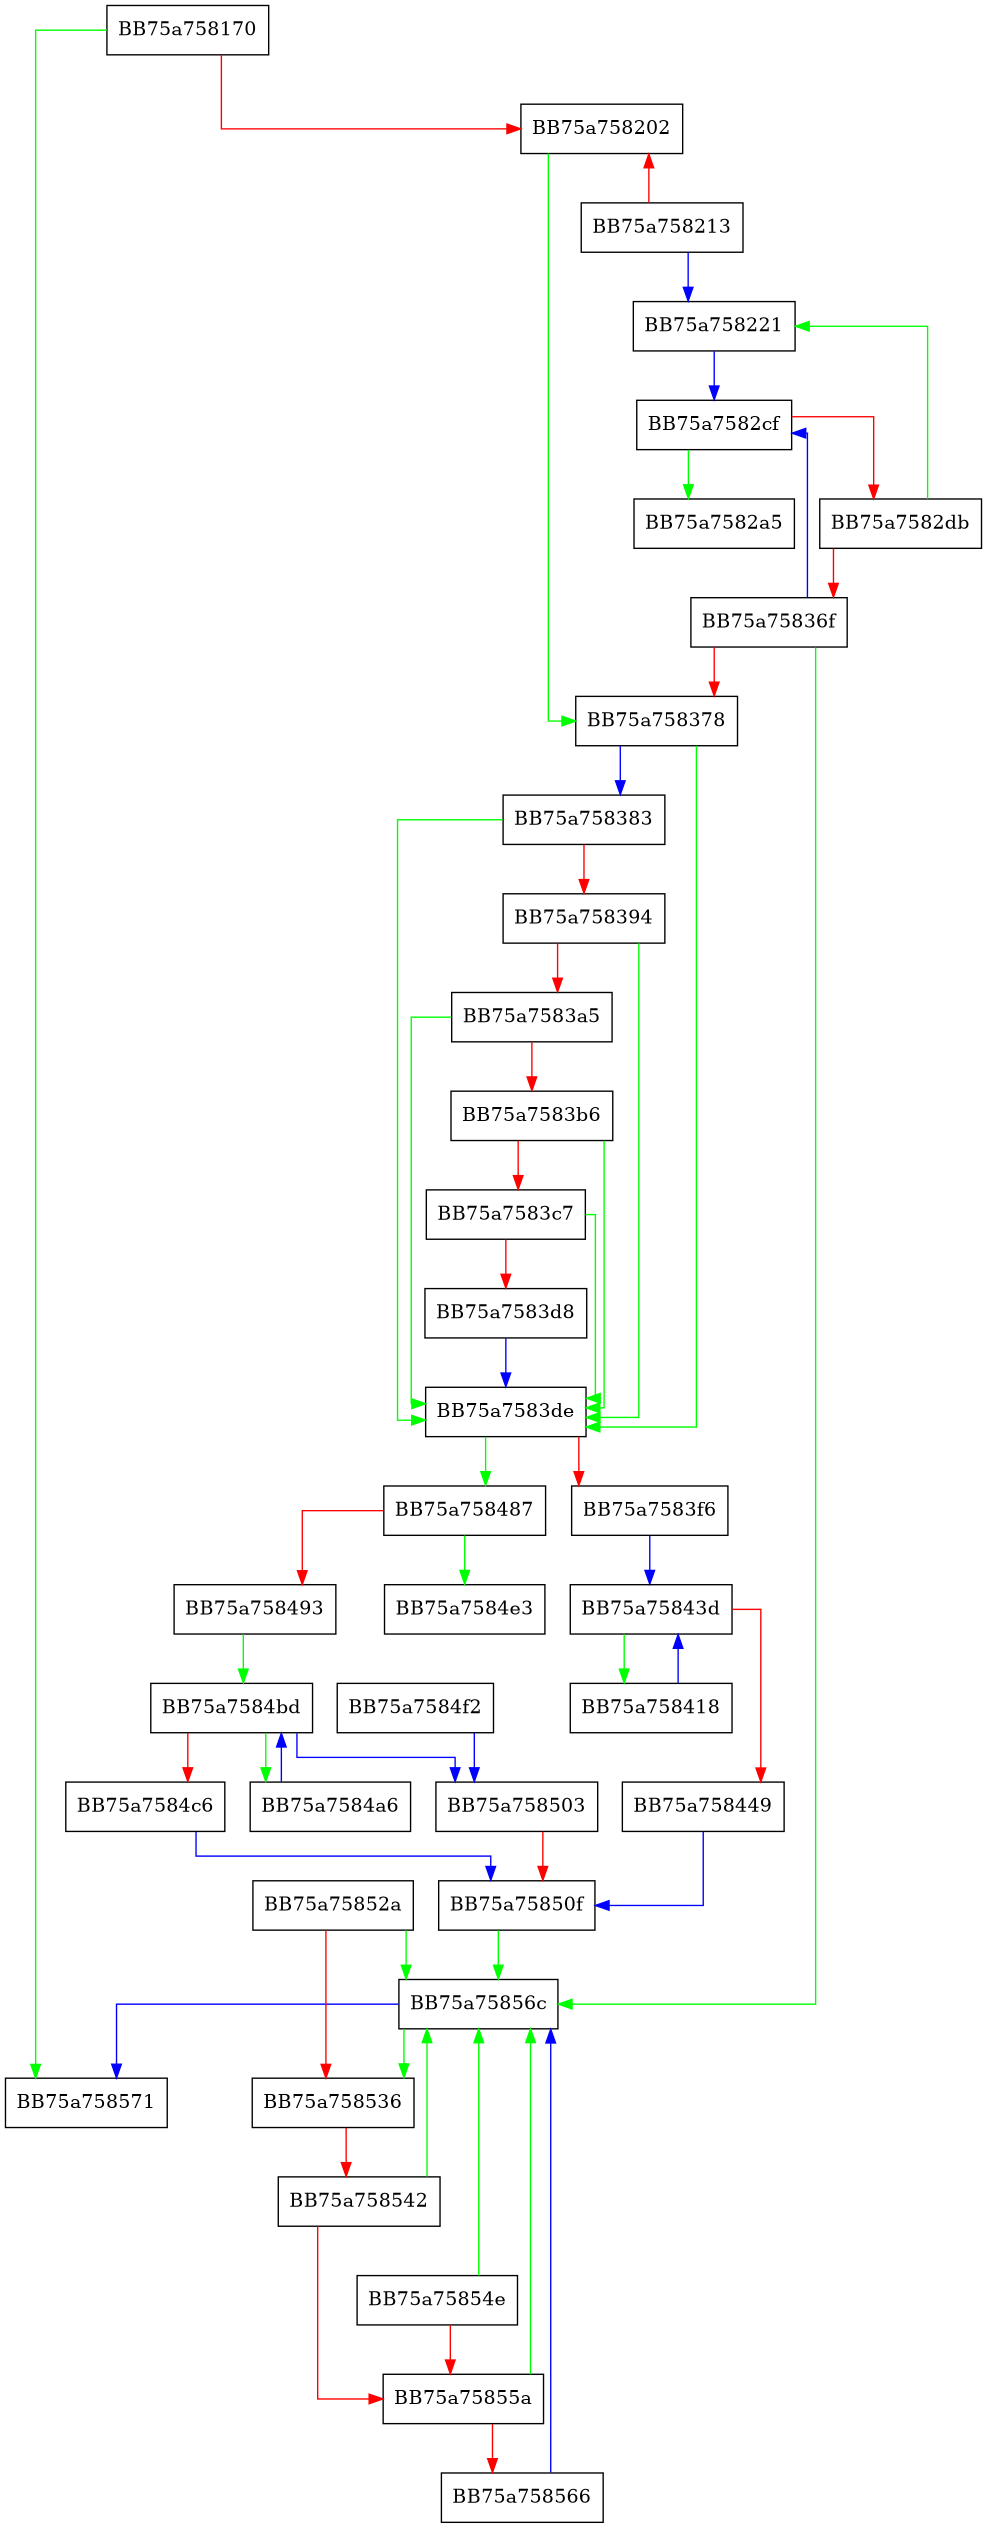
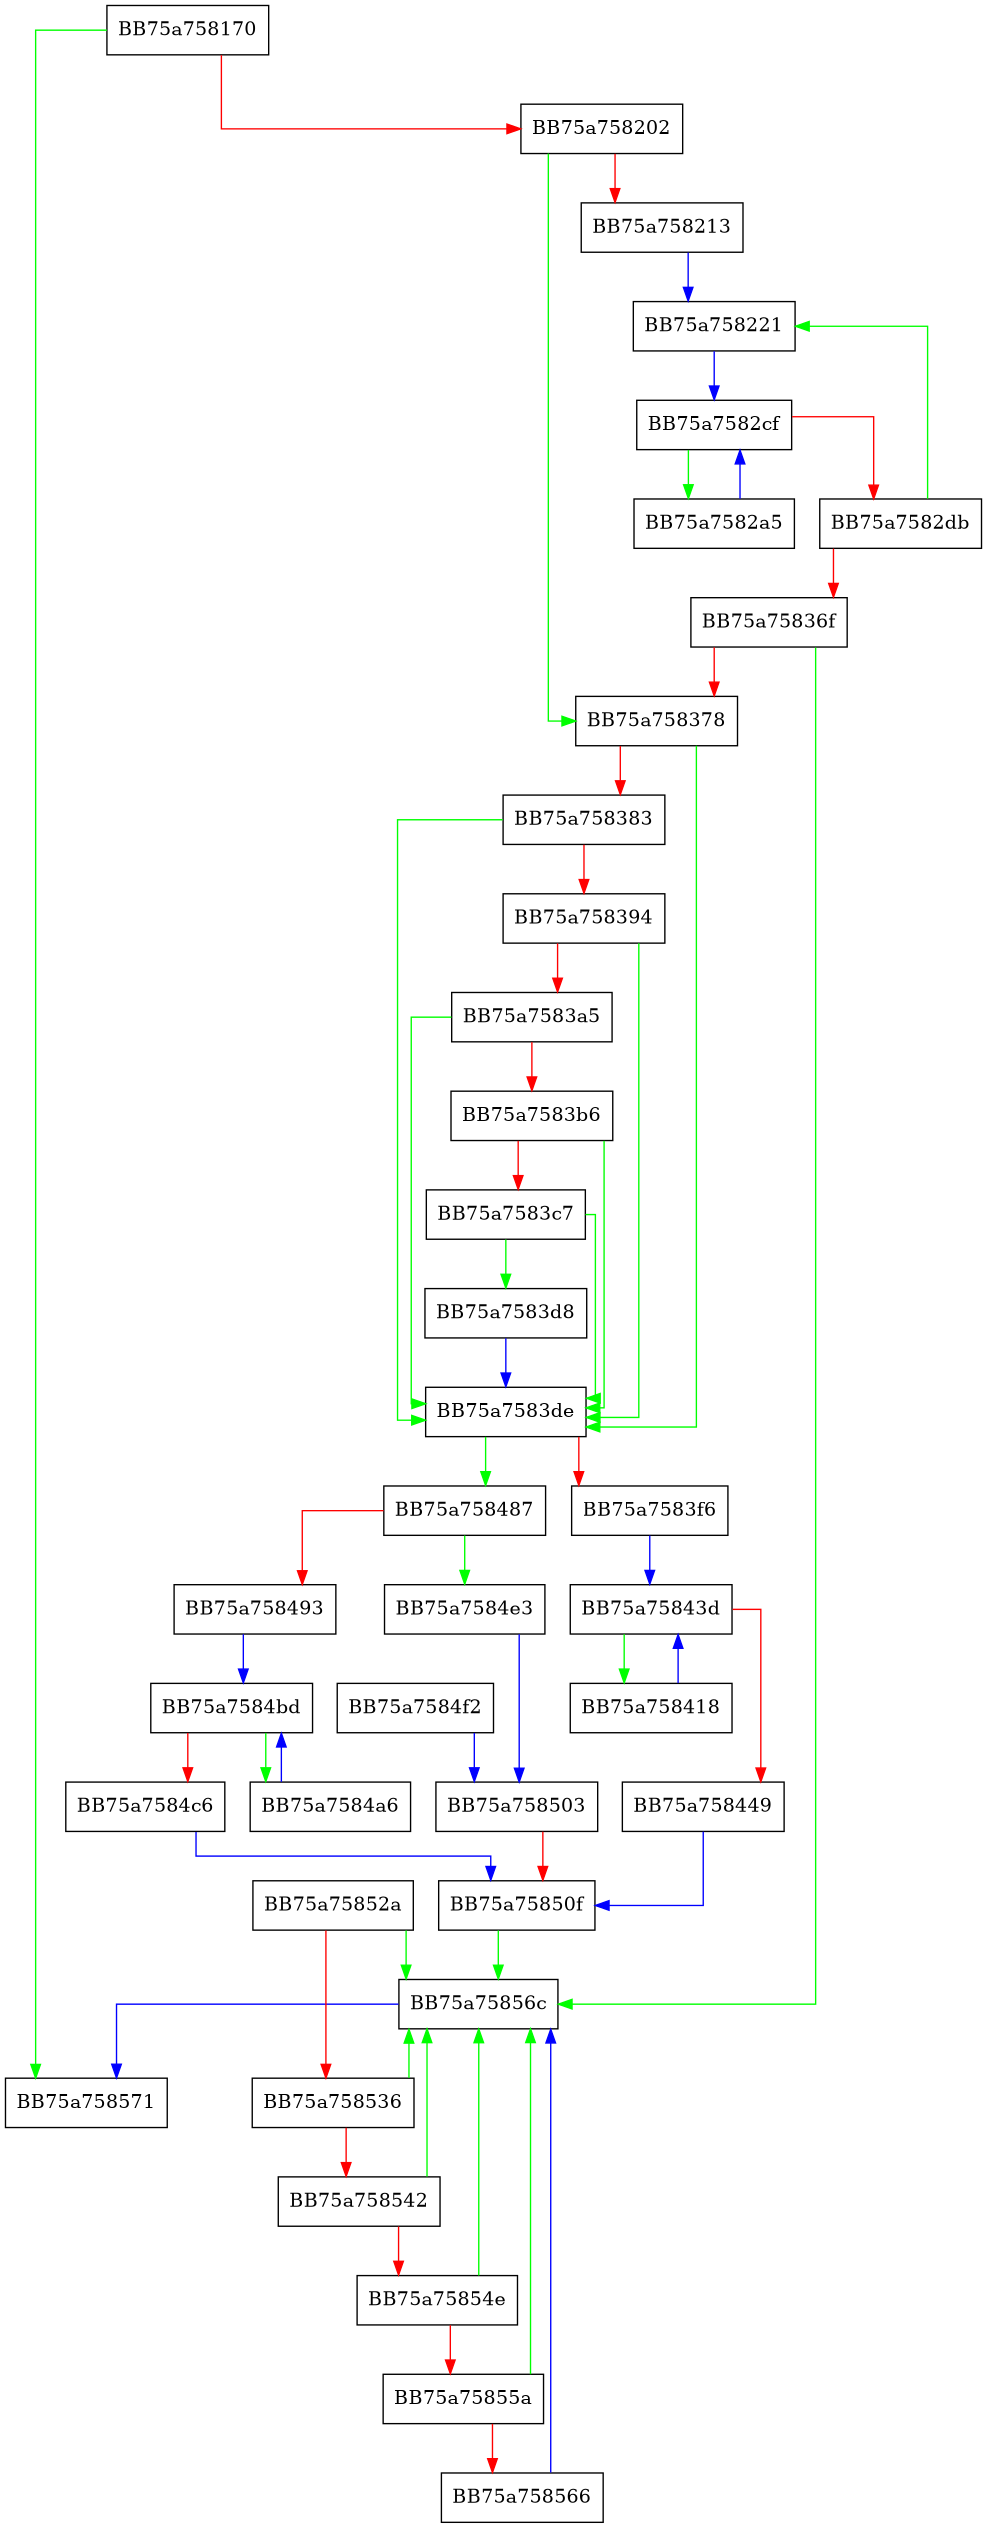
(649, 185) -> (615, 171)
(807, 515) -> (740, 481)
(620, 763) -> (620, 763)
(506, 1257) -> (506, 1257)
(243, 1652) -> (243, 1652)
(369, 1757) -> (519, 1701)
(404, 2046) -> (409, 2061)
(318, 2338) -> (399, 2244)
